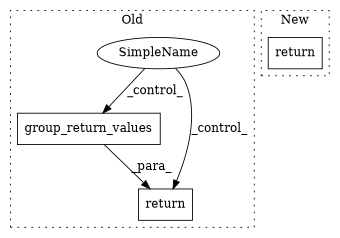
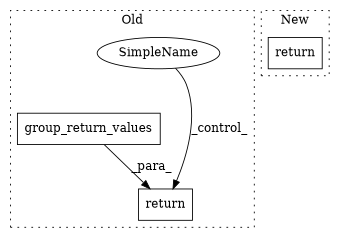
(127, 88) -> none
